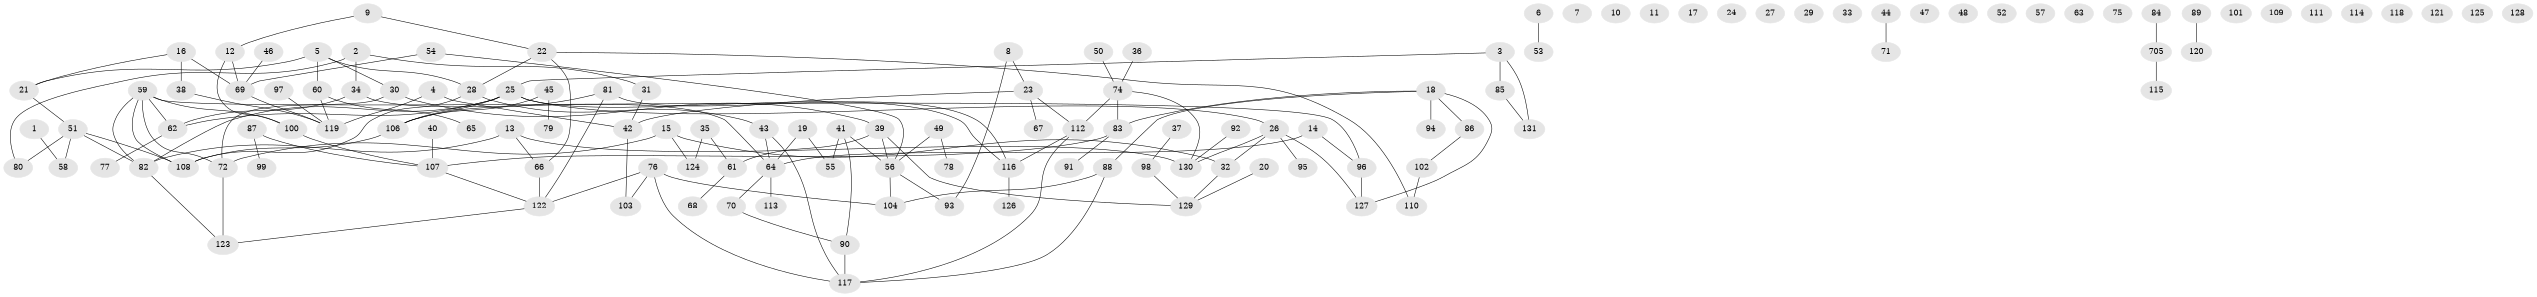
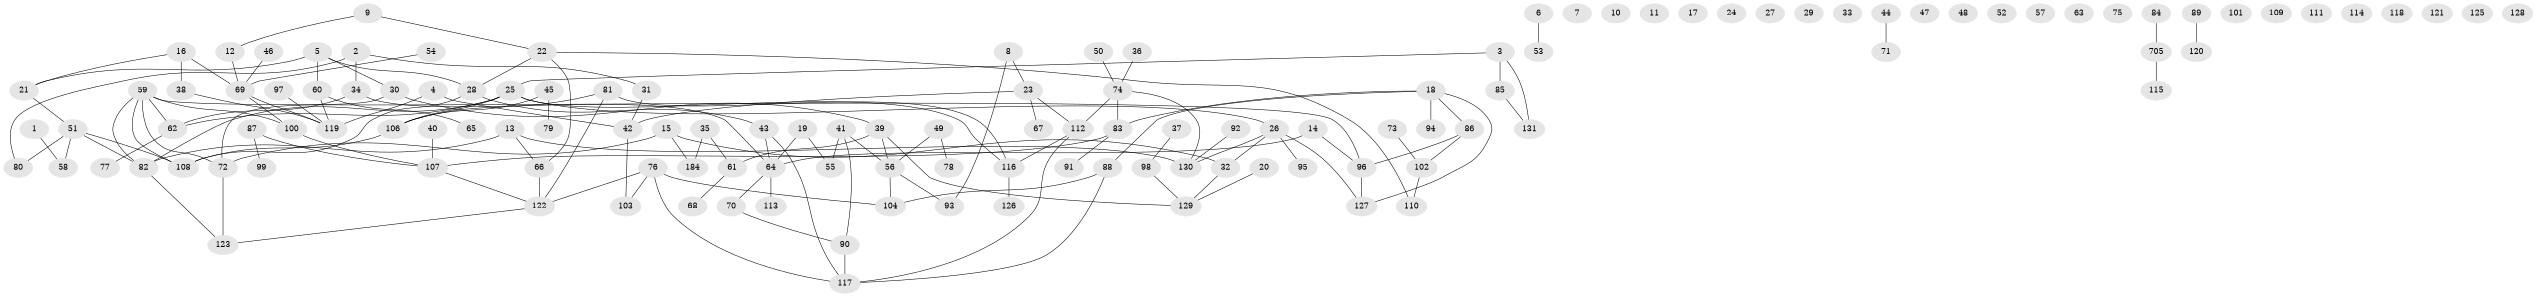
(694, 83) -> none
(218, 94) -> (266, 110)
none -> (1392, 129)
none -> (1417, 151)
(693, 168) -> (693, 168)
